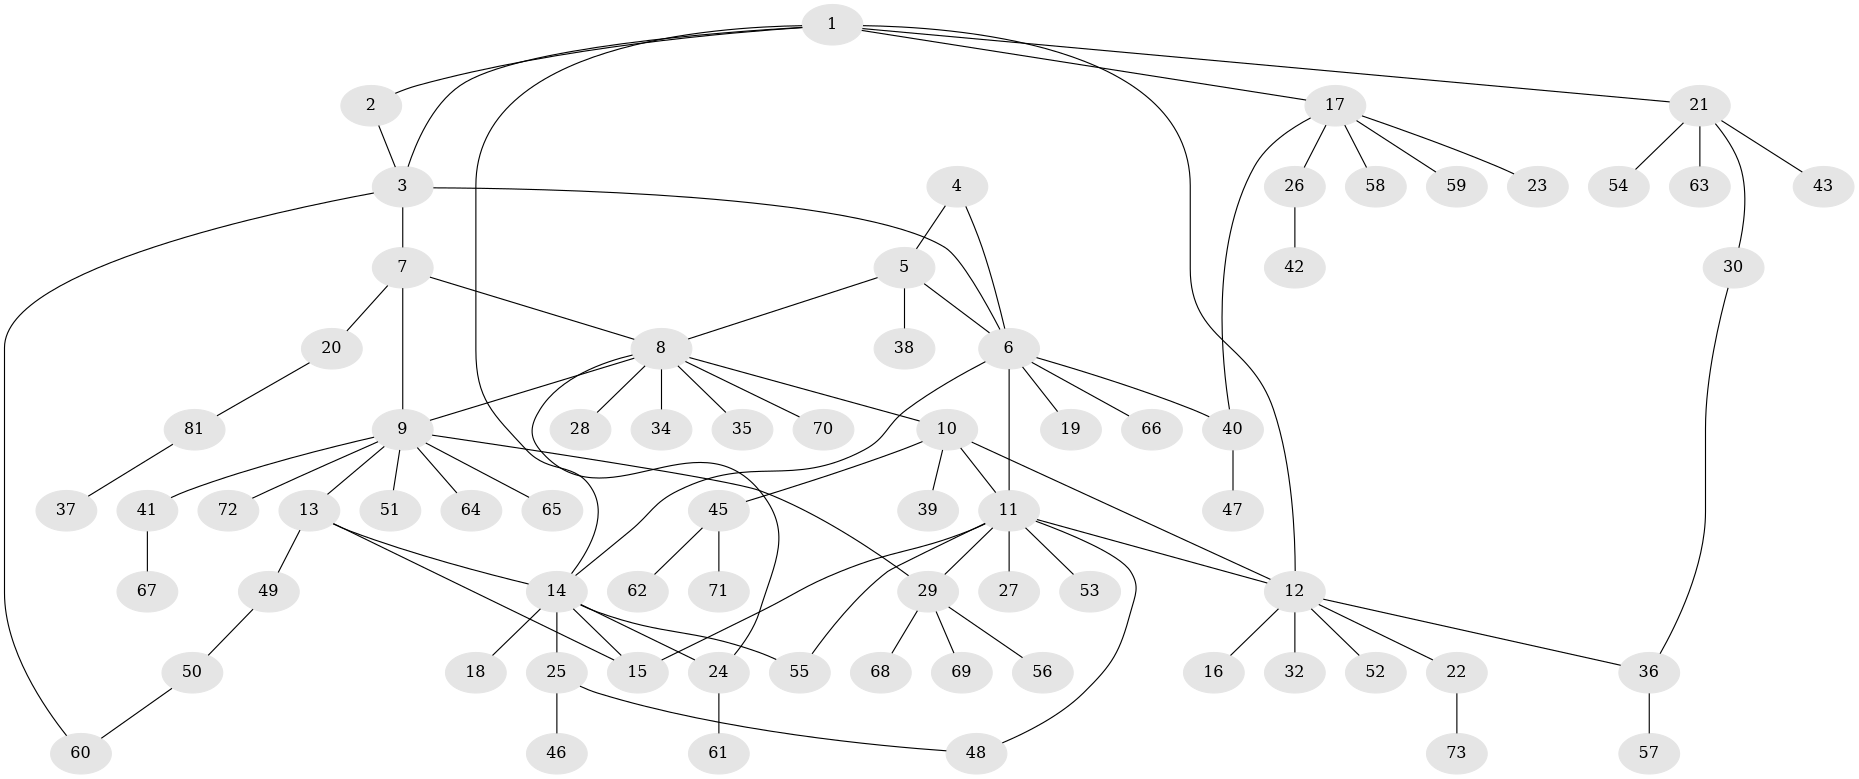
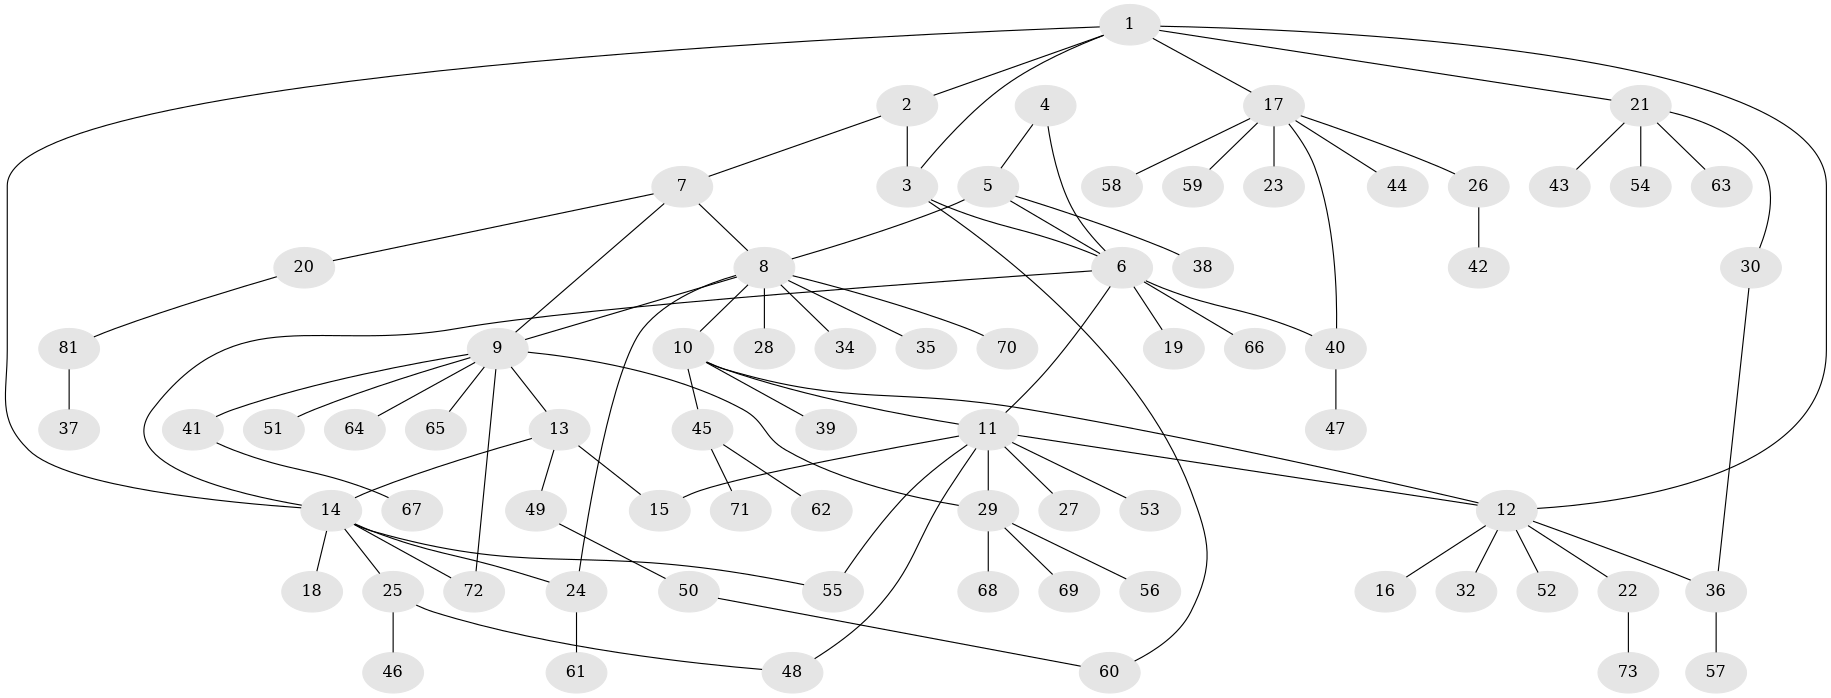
none -> (1398, 187)
(403, 227) -> (795, 146)
(597, 632) -> (403, 551)
